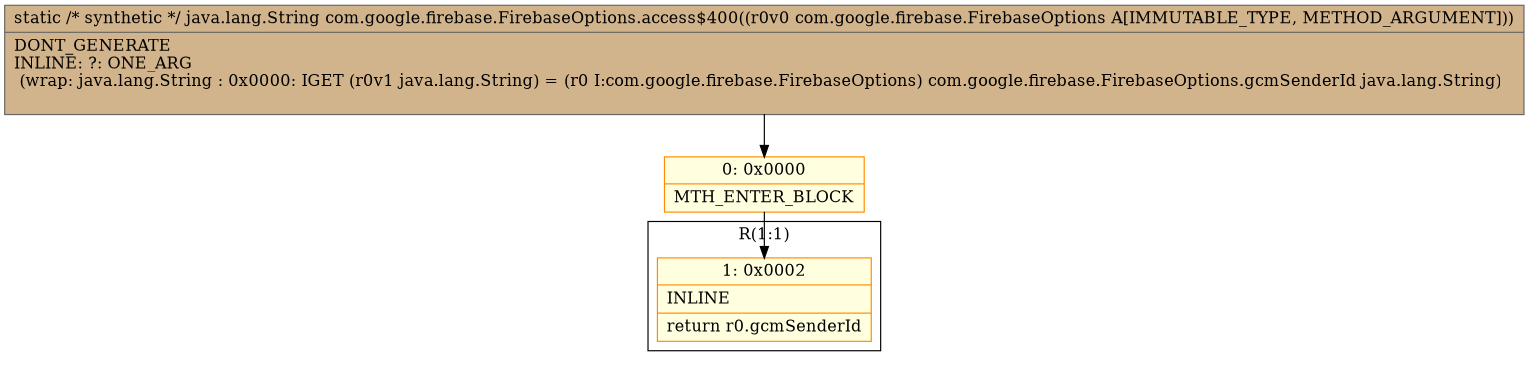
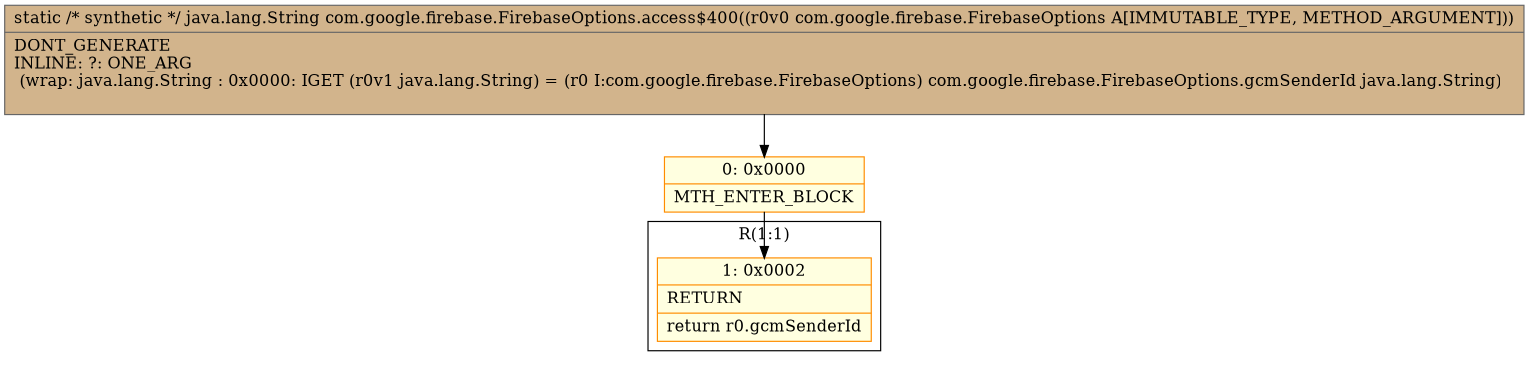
(699, 298) -> (705, 298)
